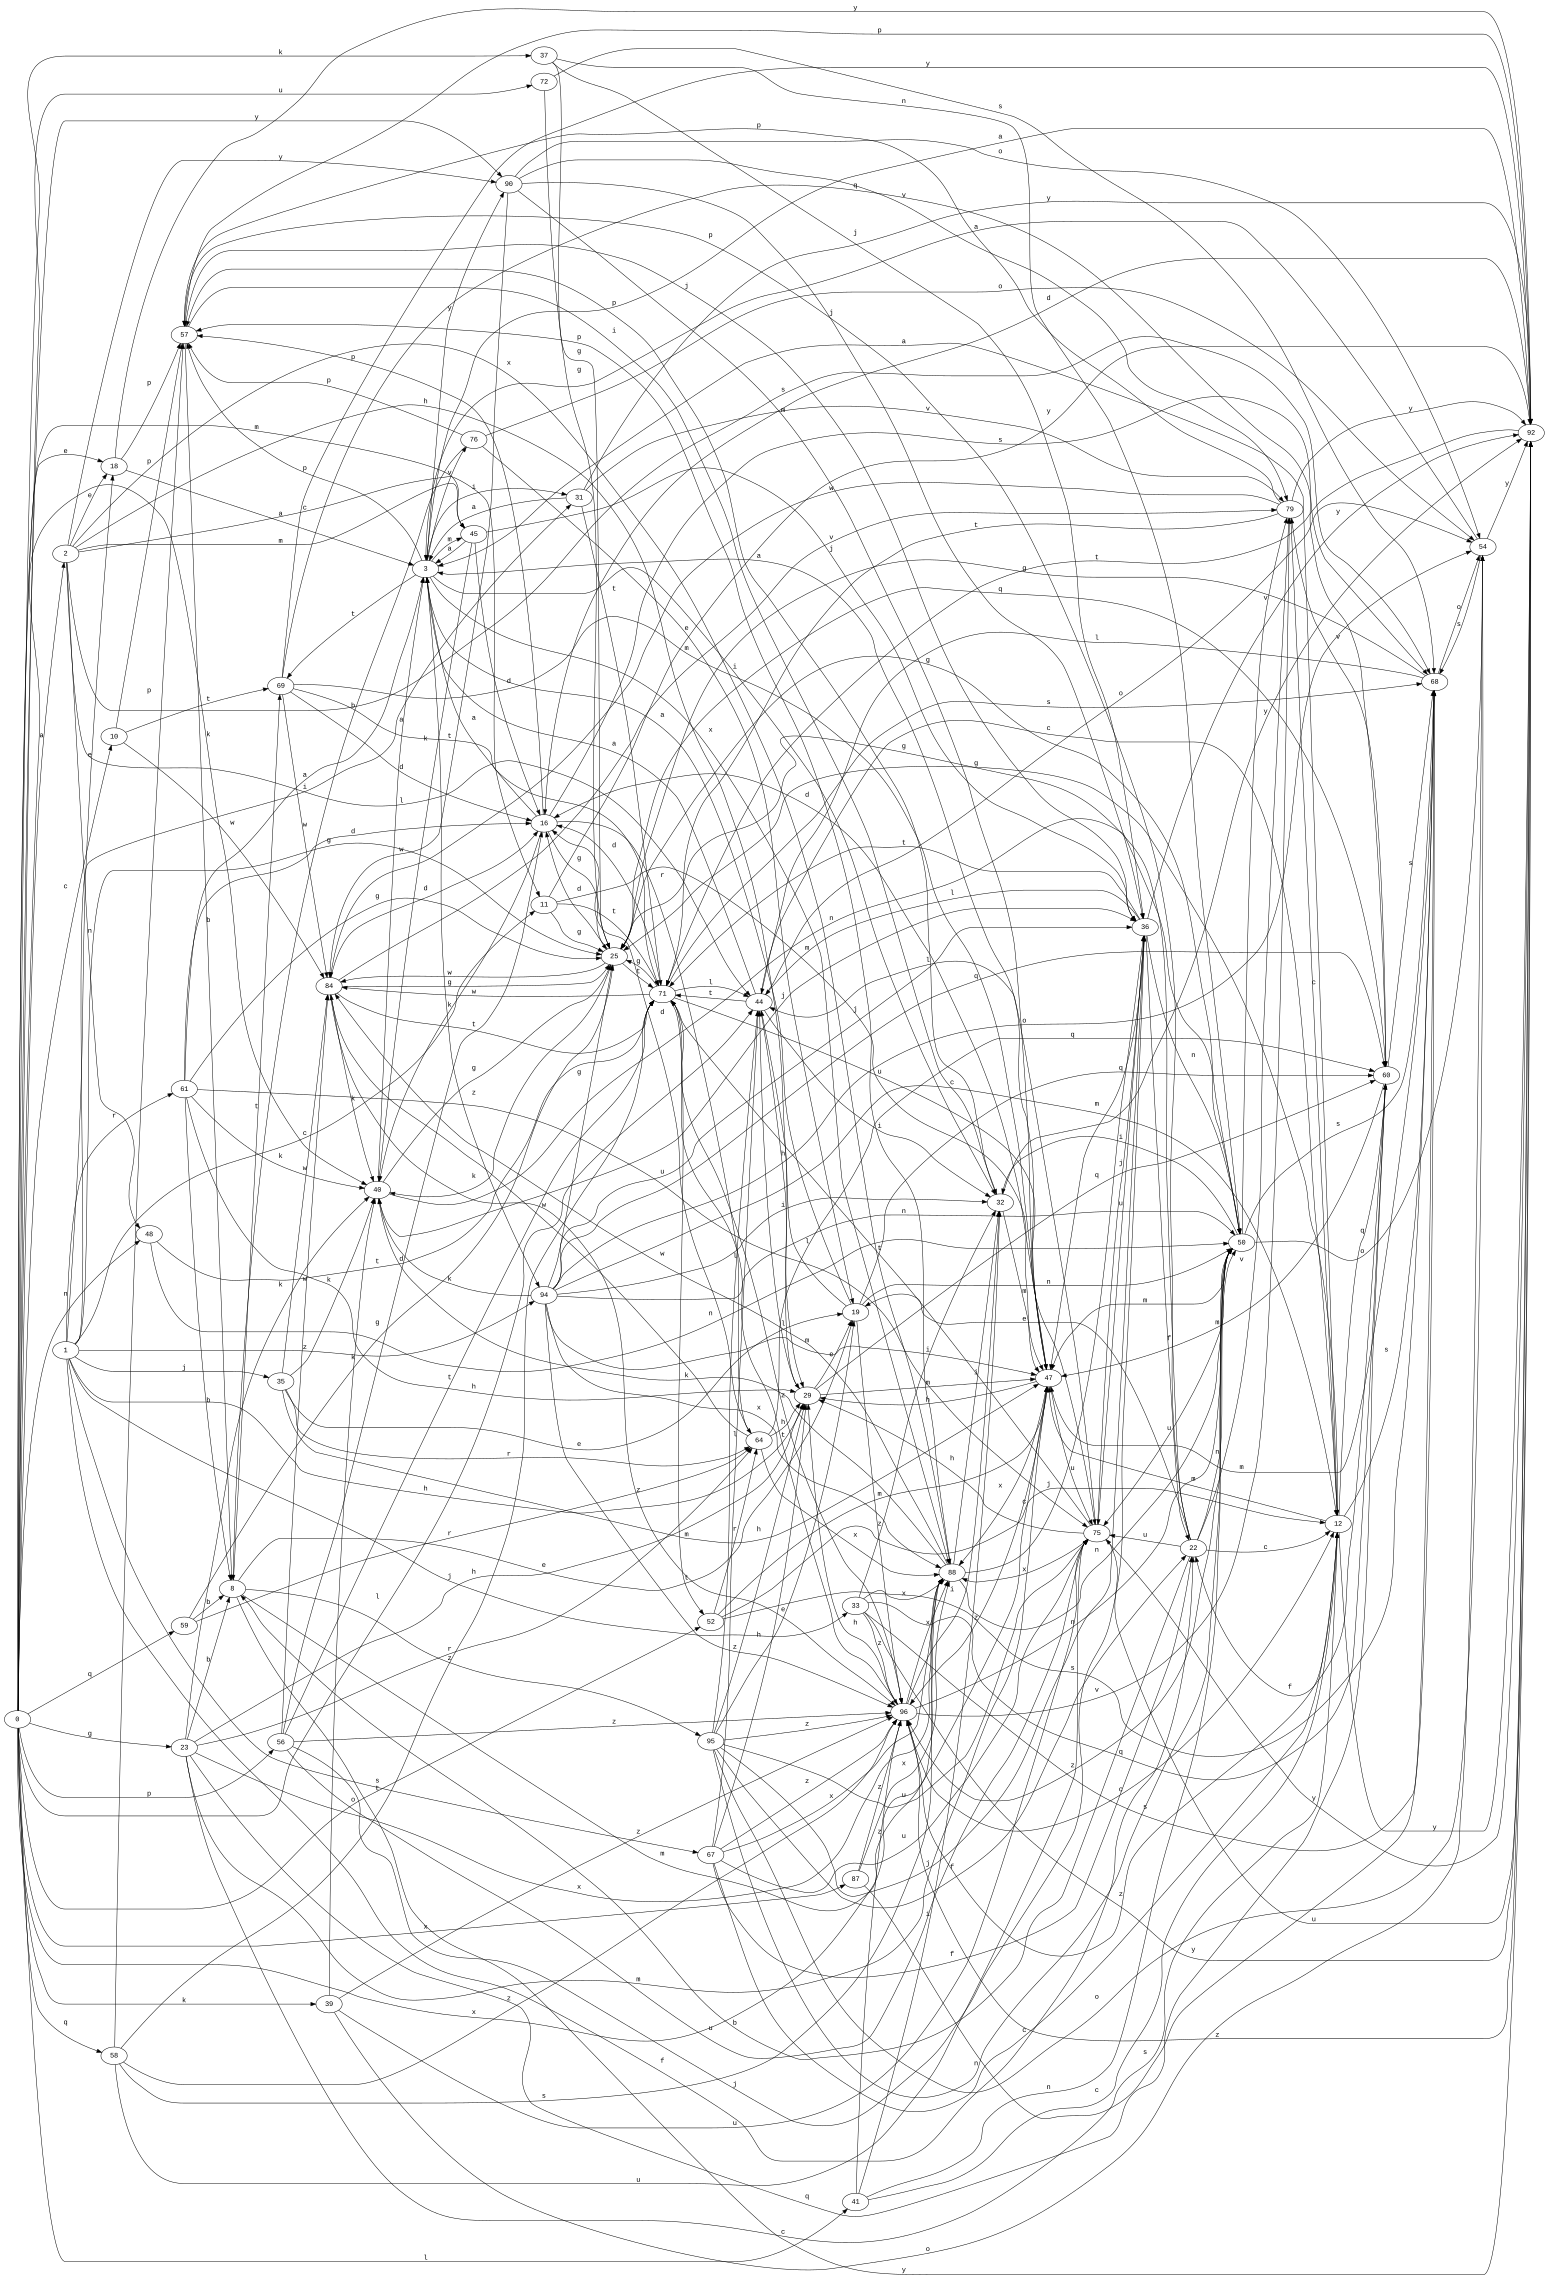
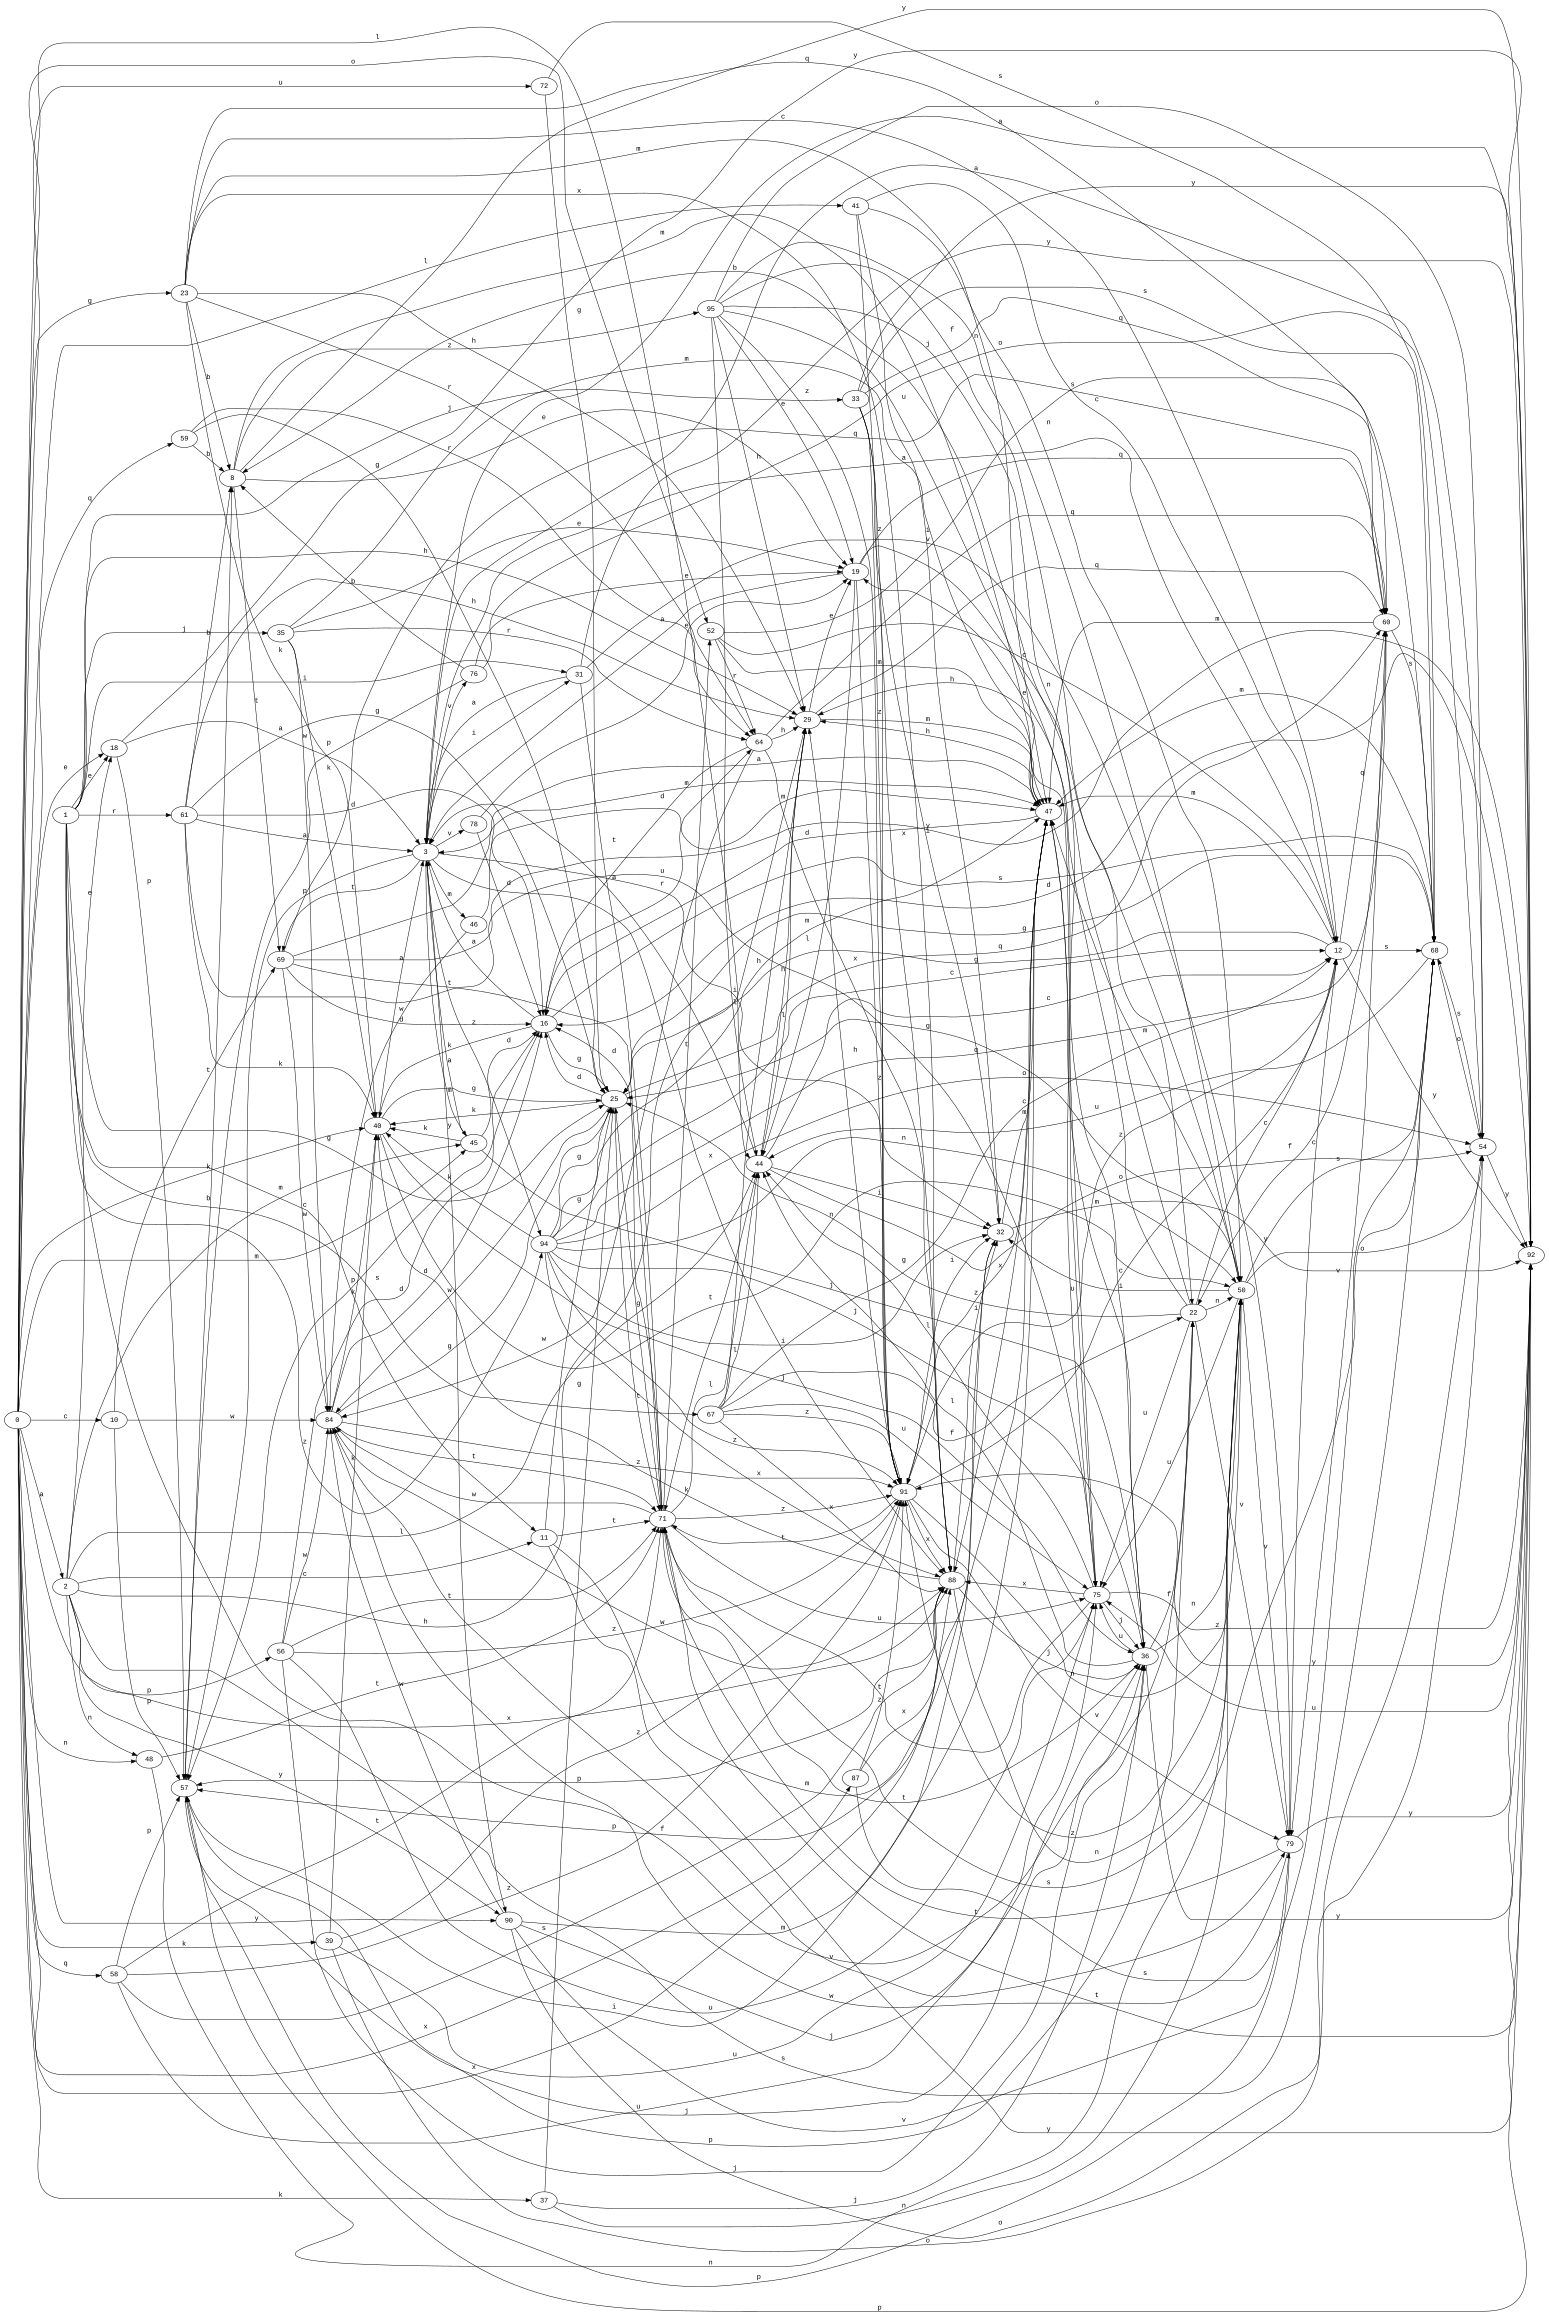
(1097, 638) -> (1097, 1107)
none -> (474, 824)
none -> (474, 925)
(904, 1712) -> (904, 1492)
